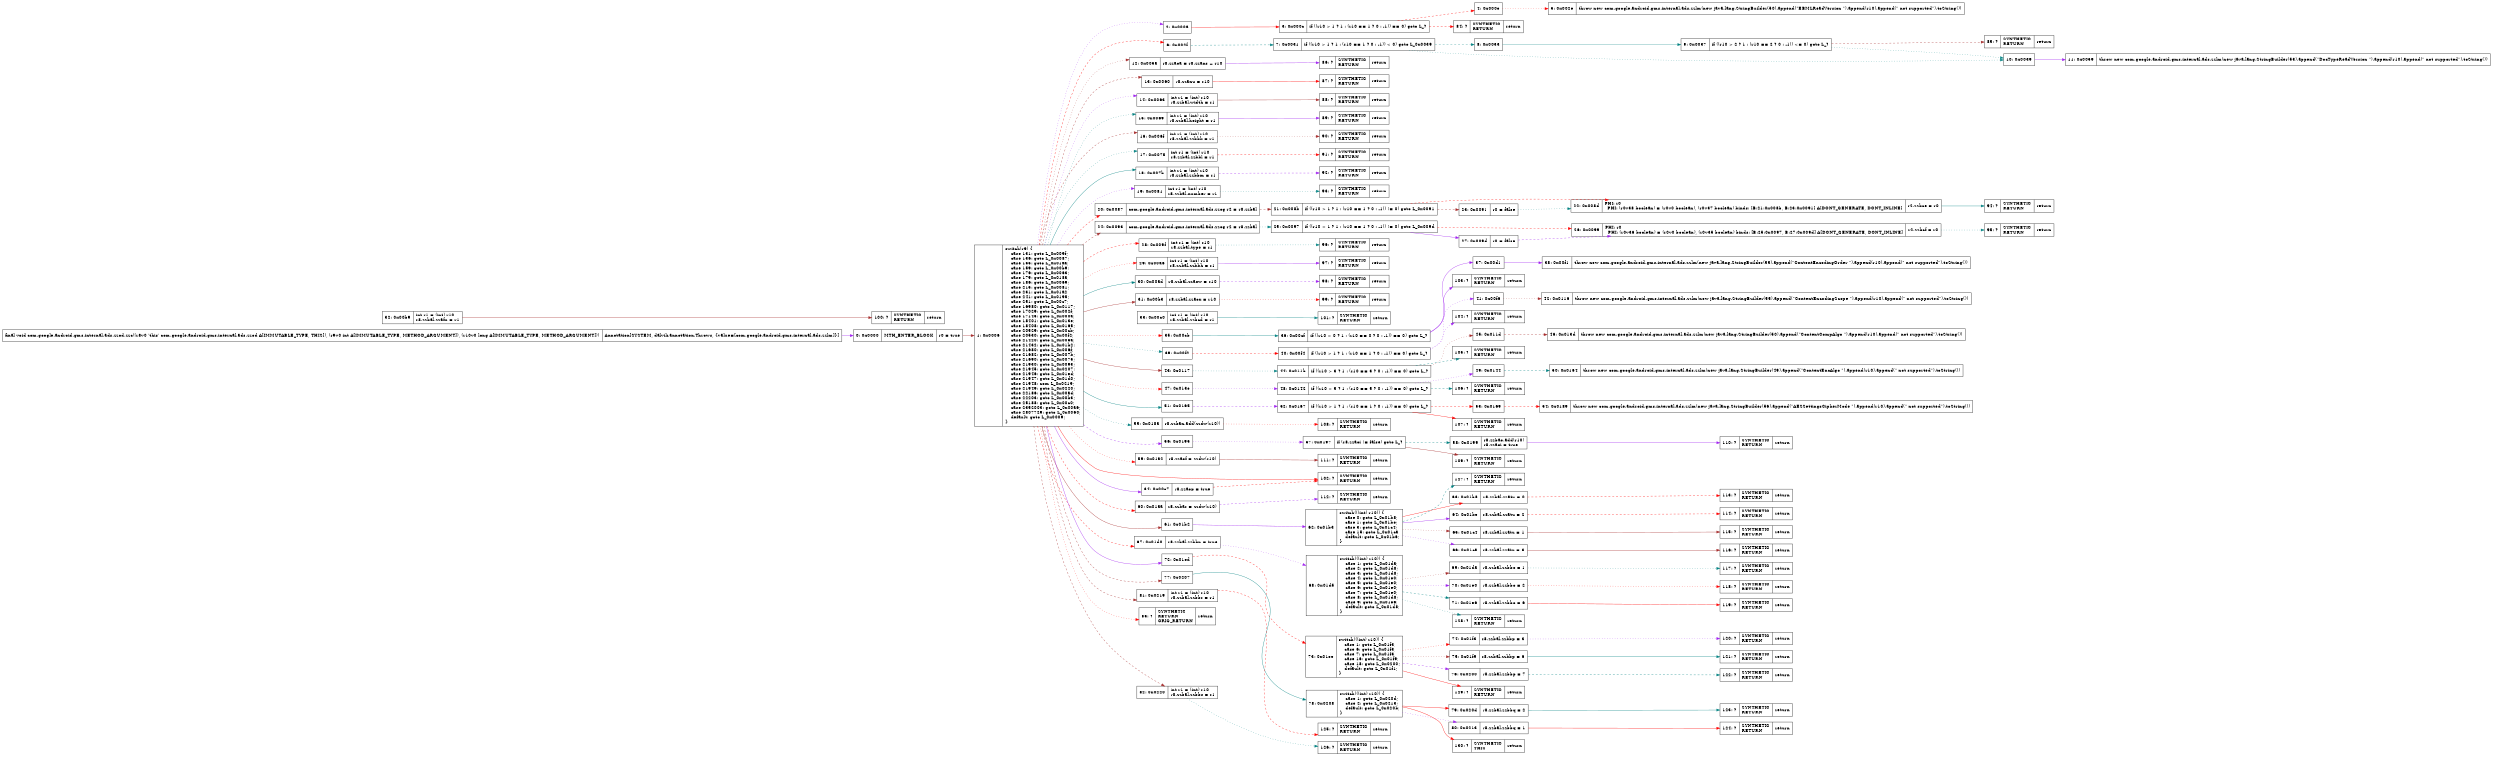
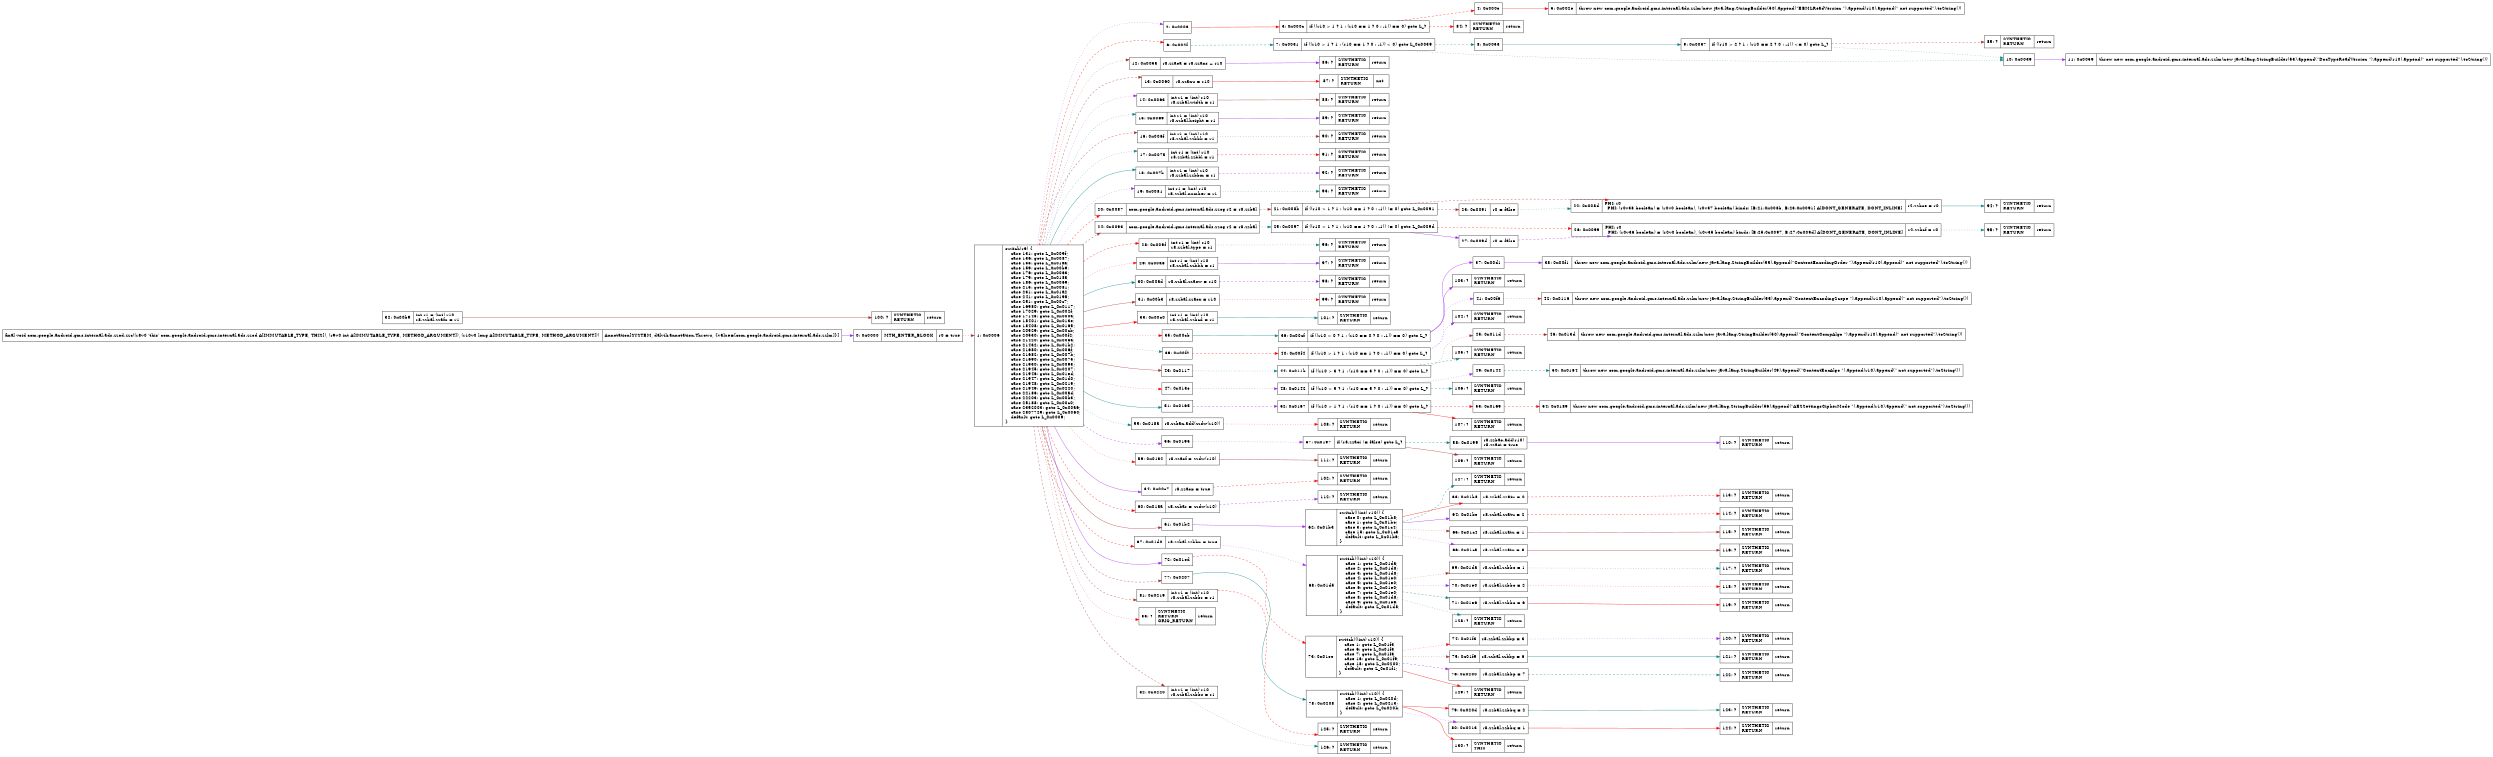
(1524, 9) -> (1524, 9)
(1379, 81) -> (1380, 81)
(967, 336) -> (967, 336)
(1040, 384) -> (1040, 384)
(1176, 478) -> (1109, 325)
